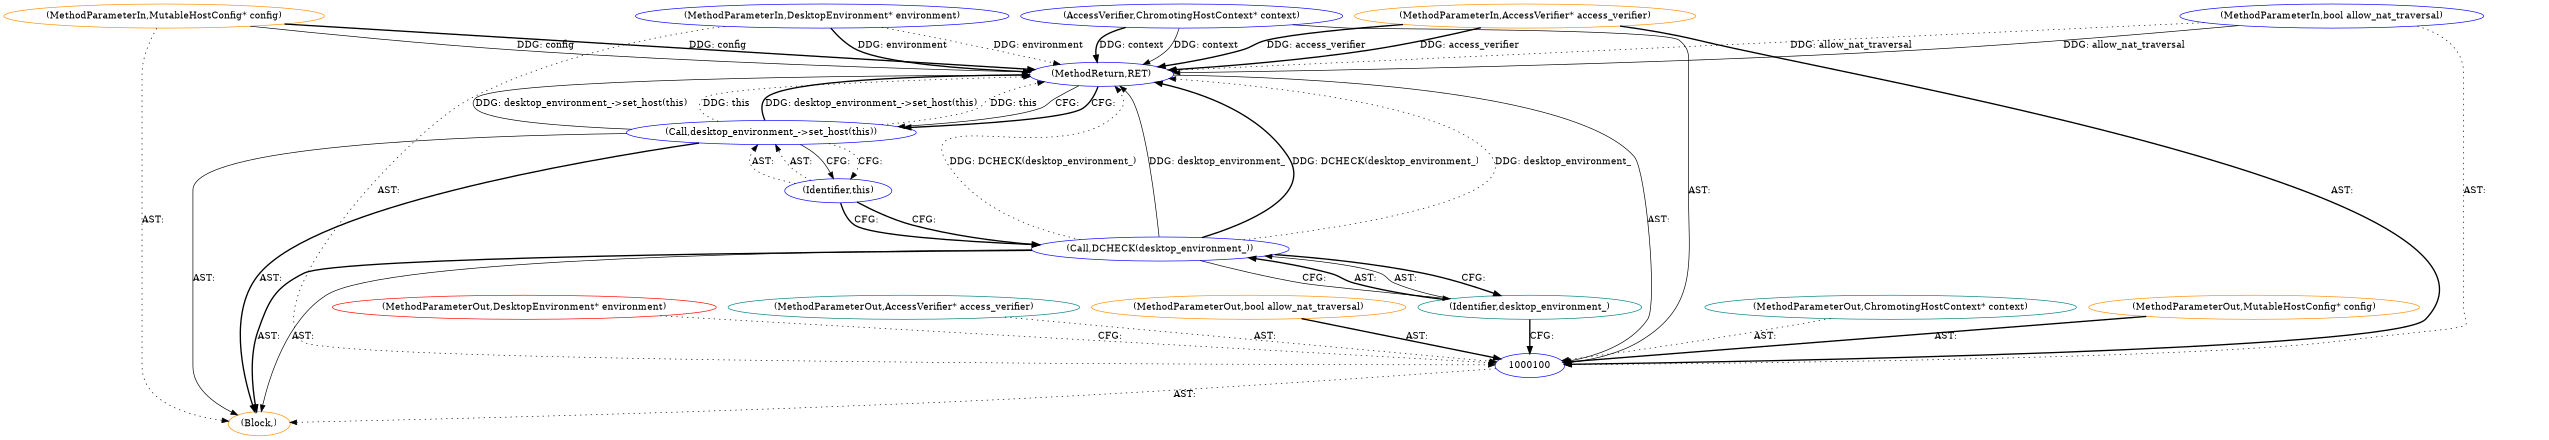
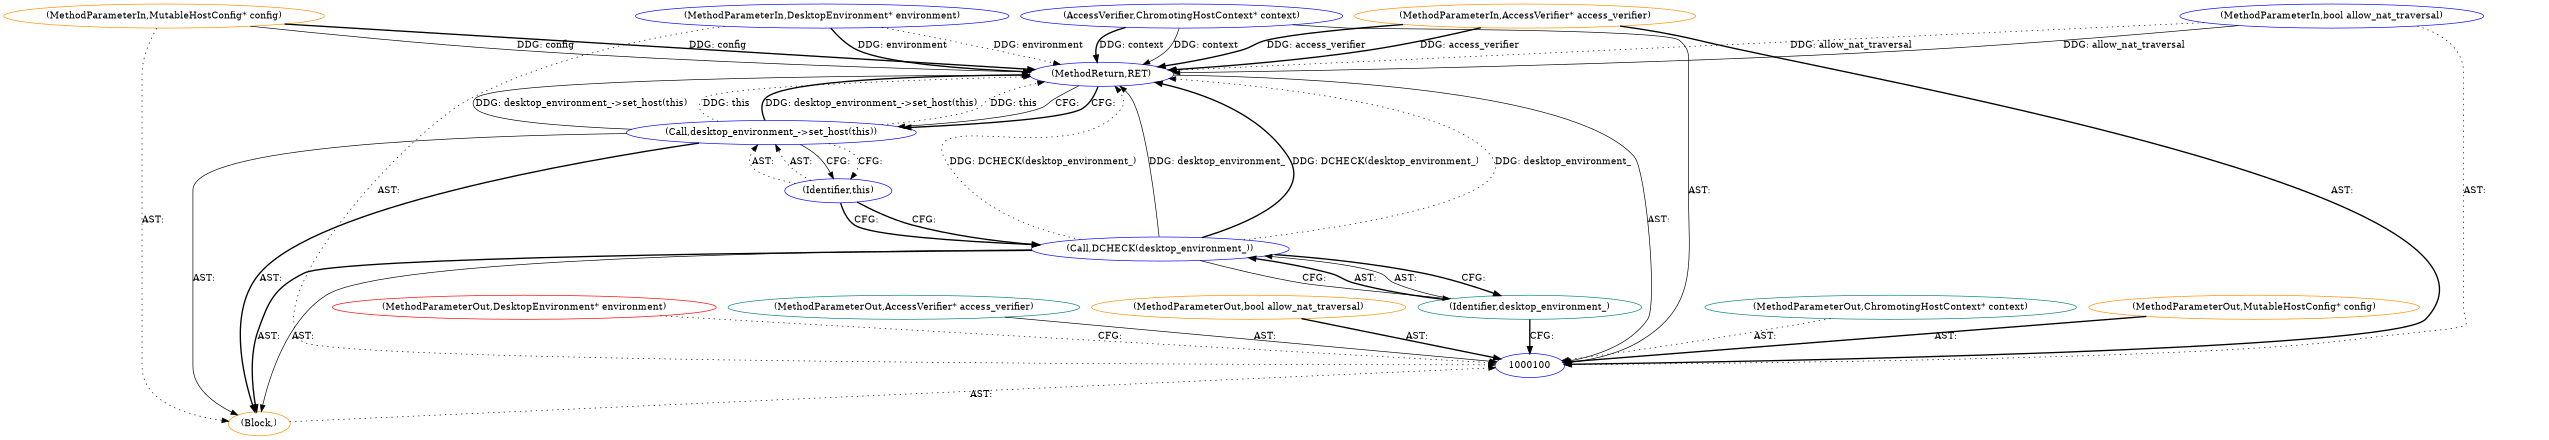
(1247, 339) -> (1247, 339)
(897, 404) -> (889, 395)
